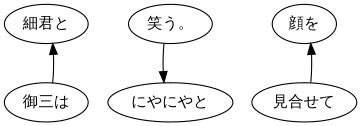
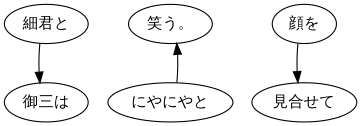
(163, 57) -> (178, 68)
(312, 68) -> (297, 57)
(54, 69) -> (39, 58)
